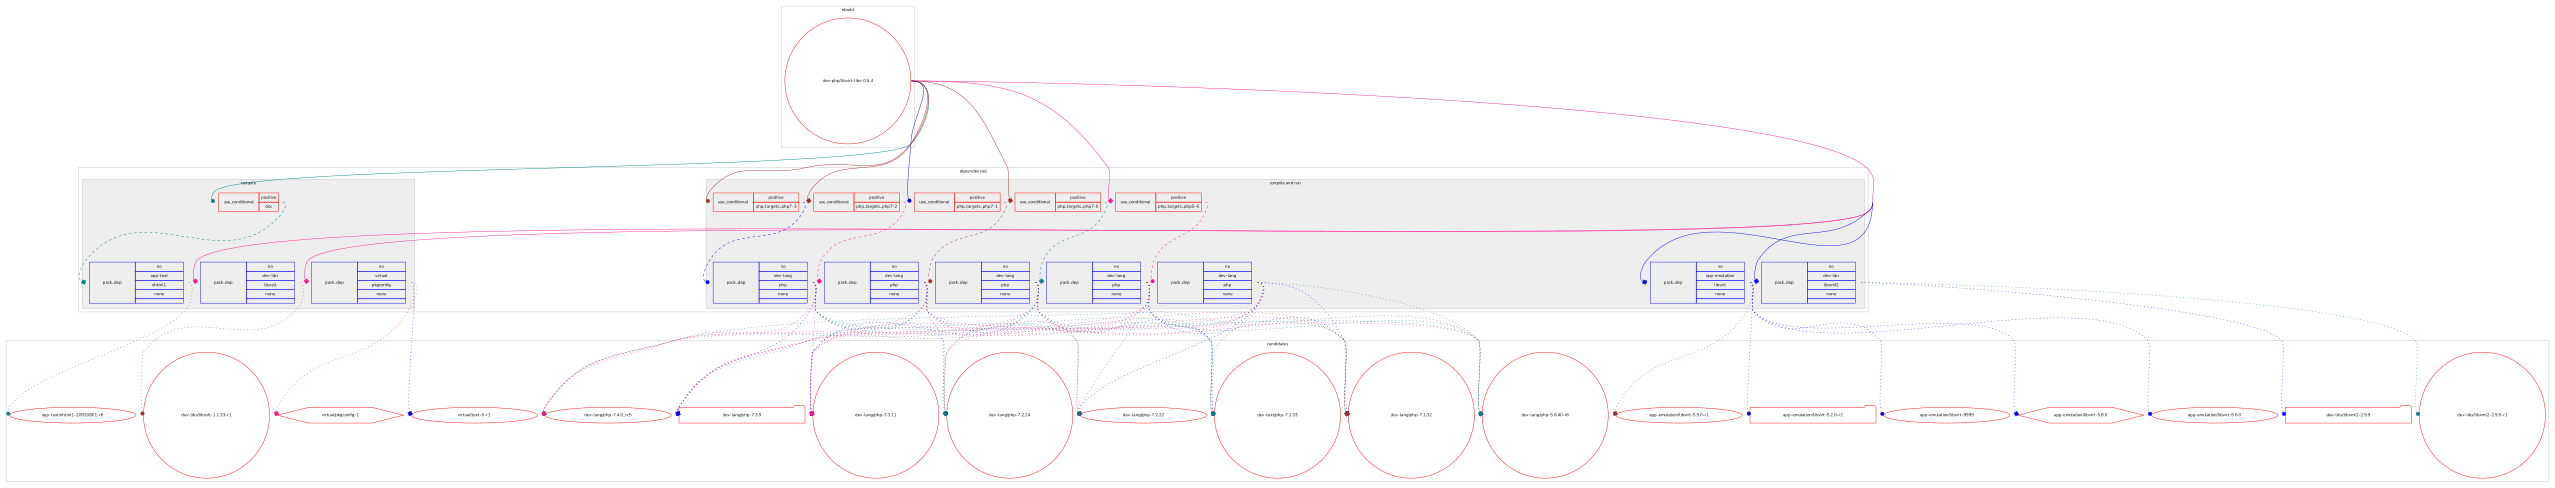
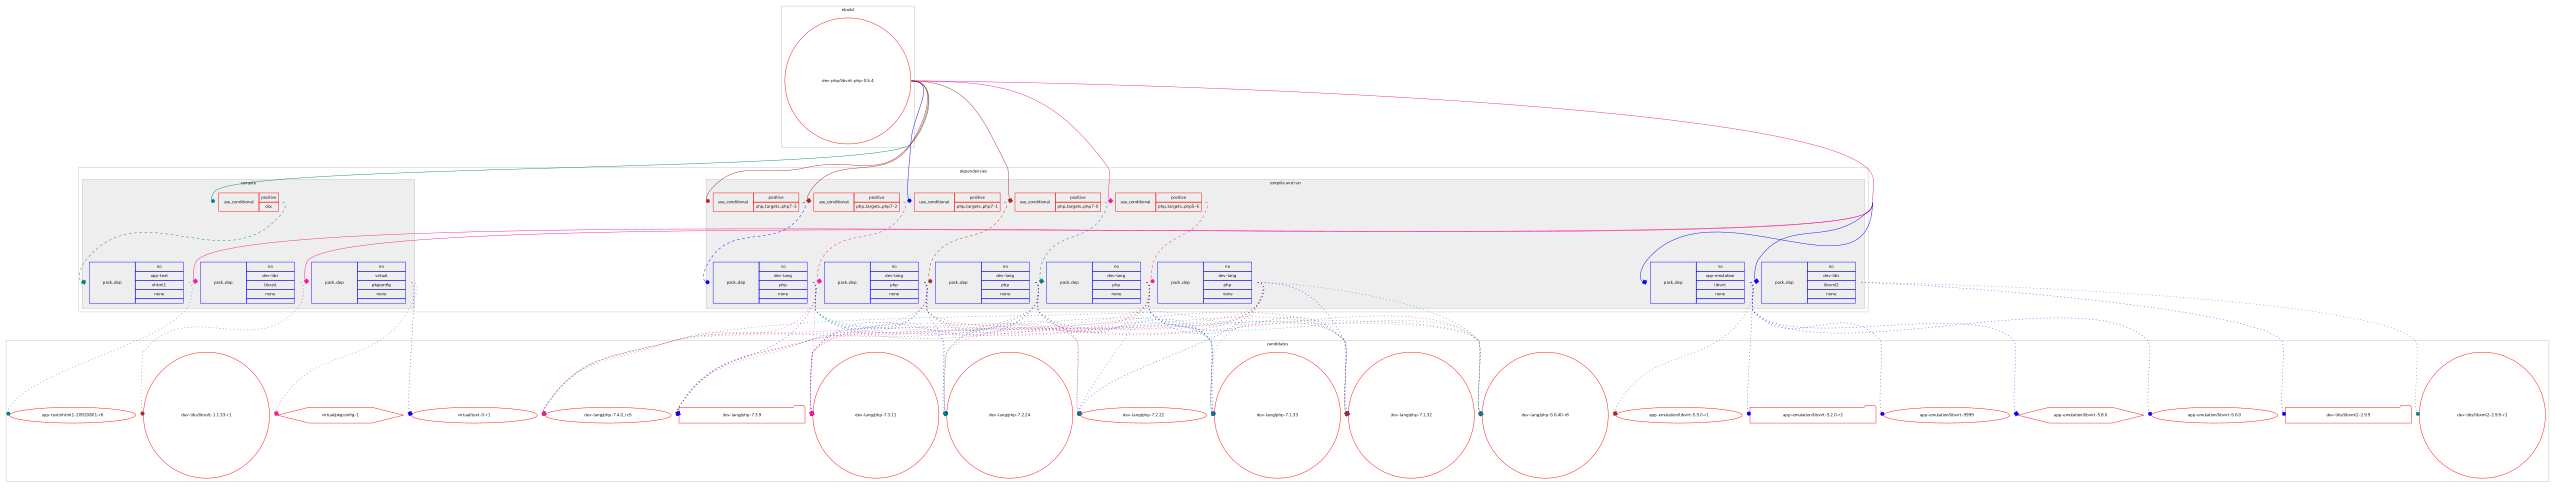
(848, 81) -> (848, 81)
(1278, 415) -> (1278, 415)
